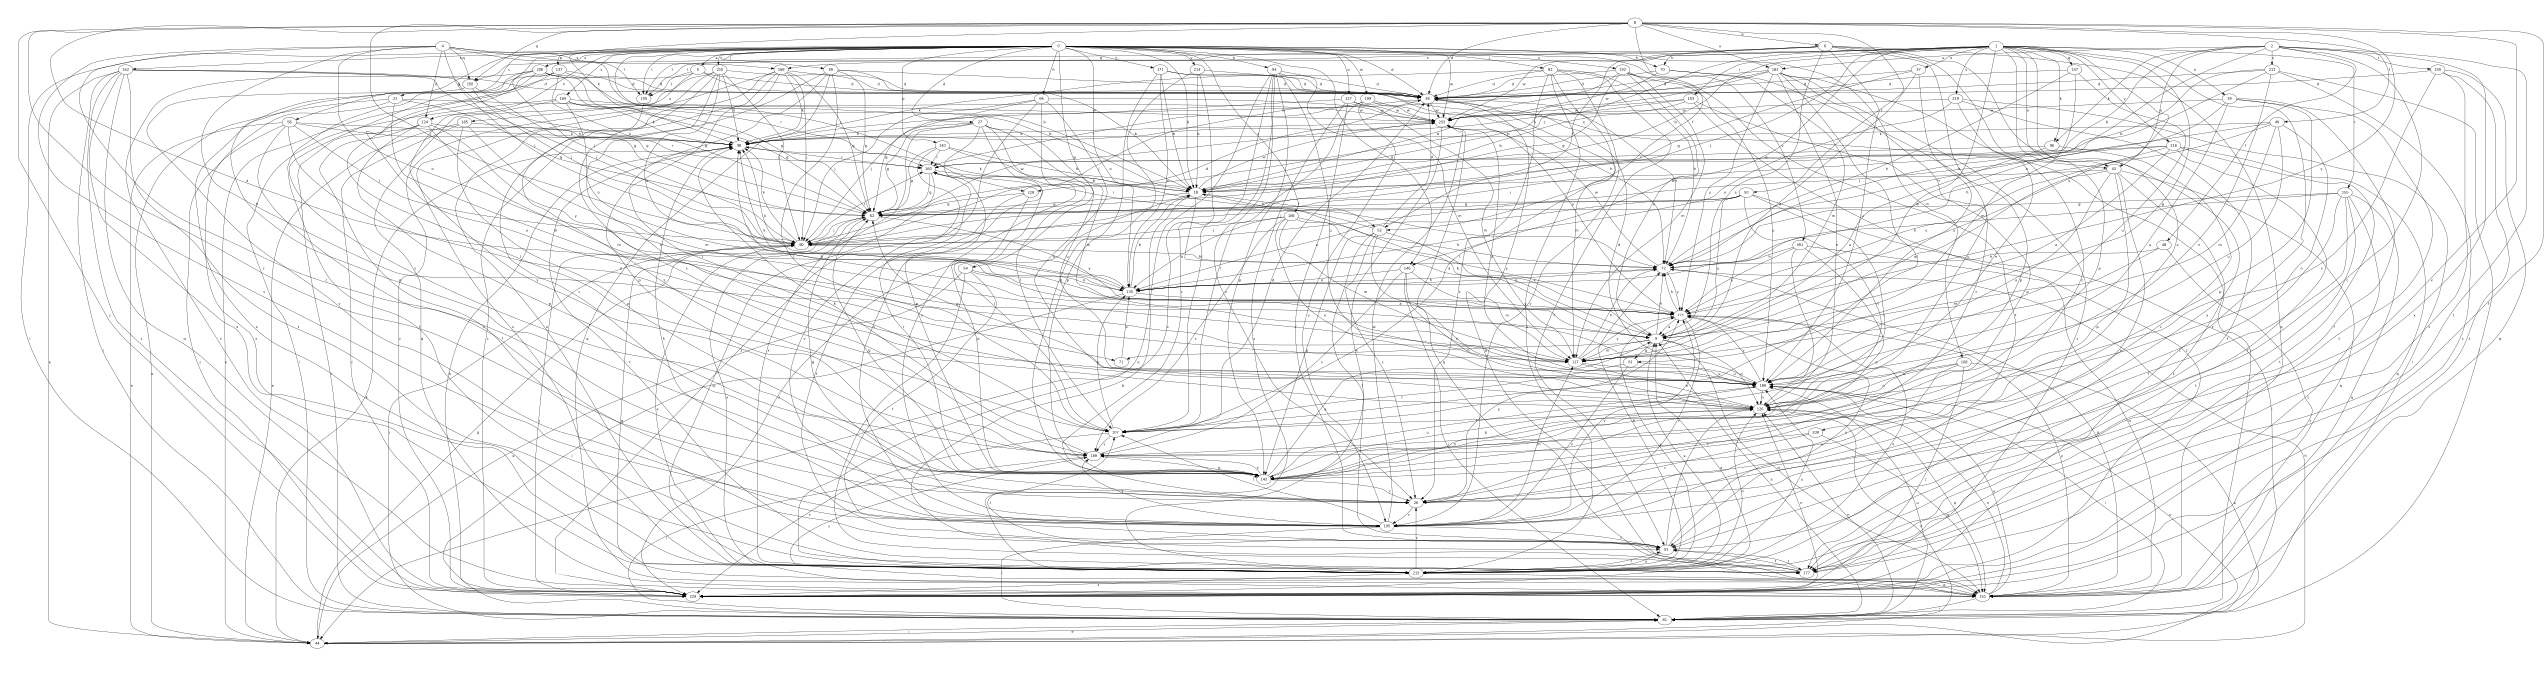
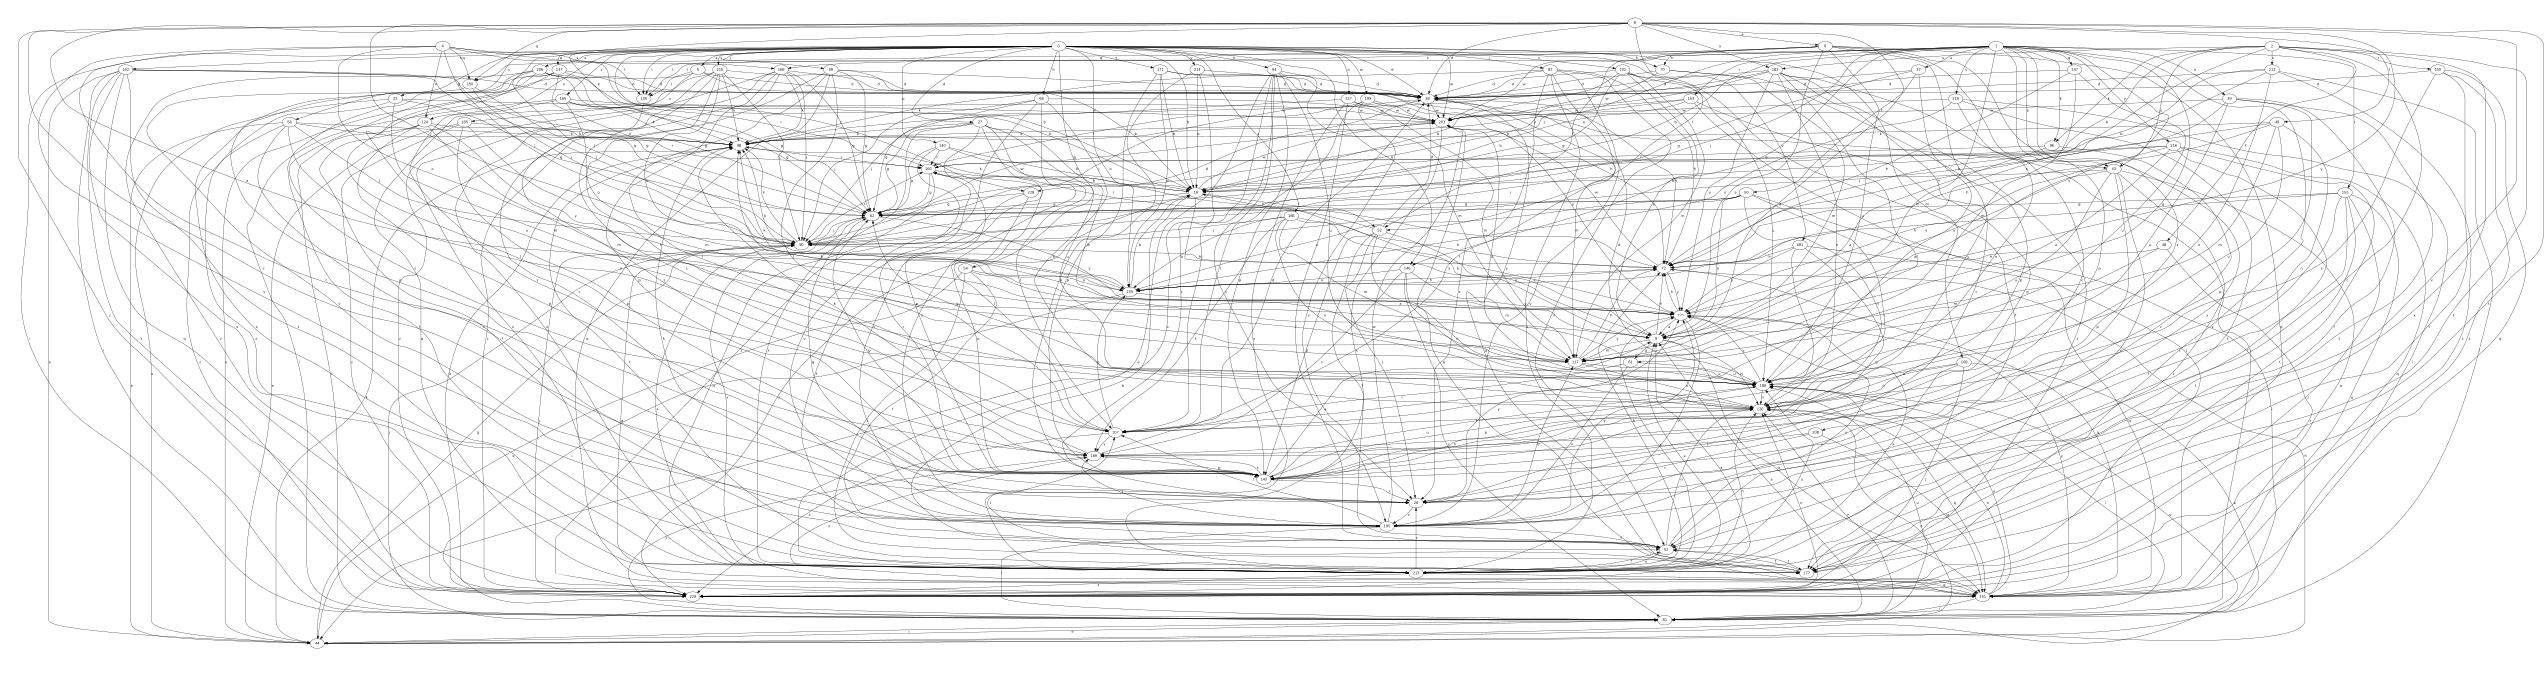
(1121, 362) -> none
